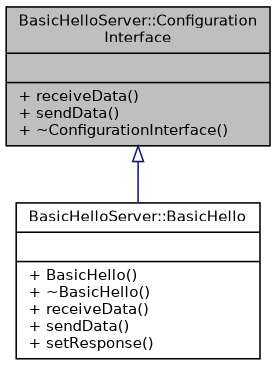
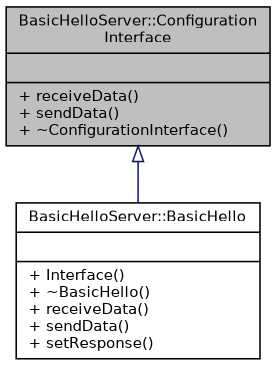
(83, 275) -> (77, 275)
